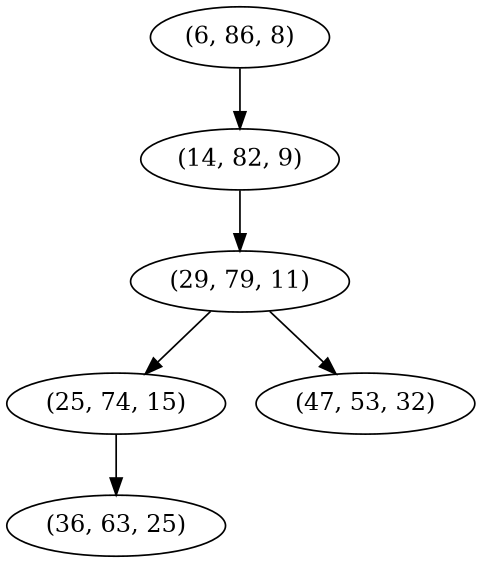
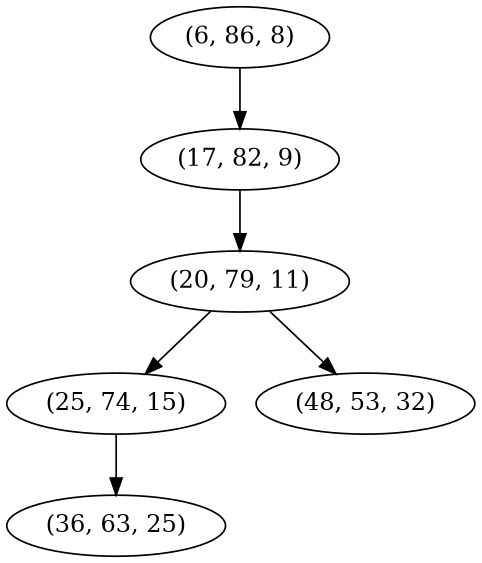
(240, 159) -> (240, 159)
(240, 282) -> (240, 282)
(365, 404) -> (365, 404)
